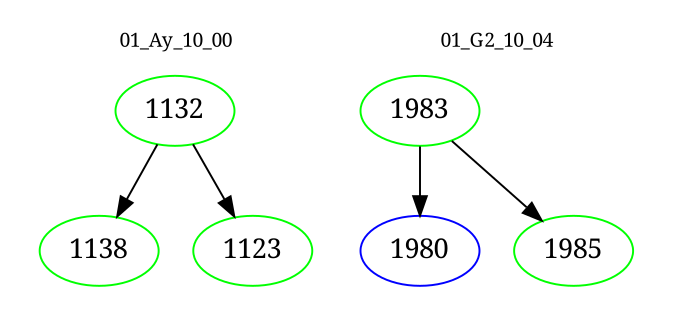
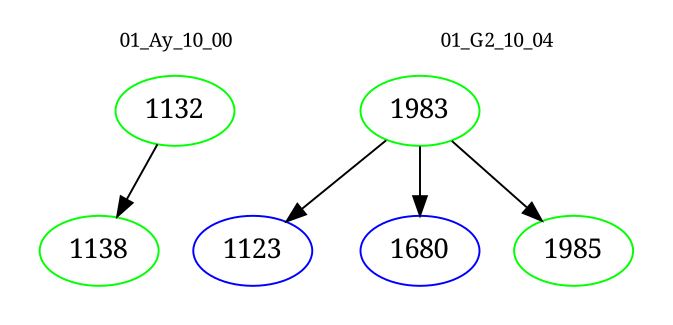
(209, 172) -> (357, 164)
(253, 251) -> (253, 251)
(420, 251) -> (420, 251)
